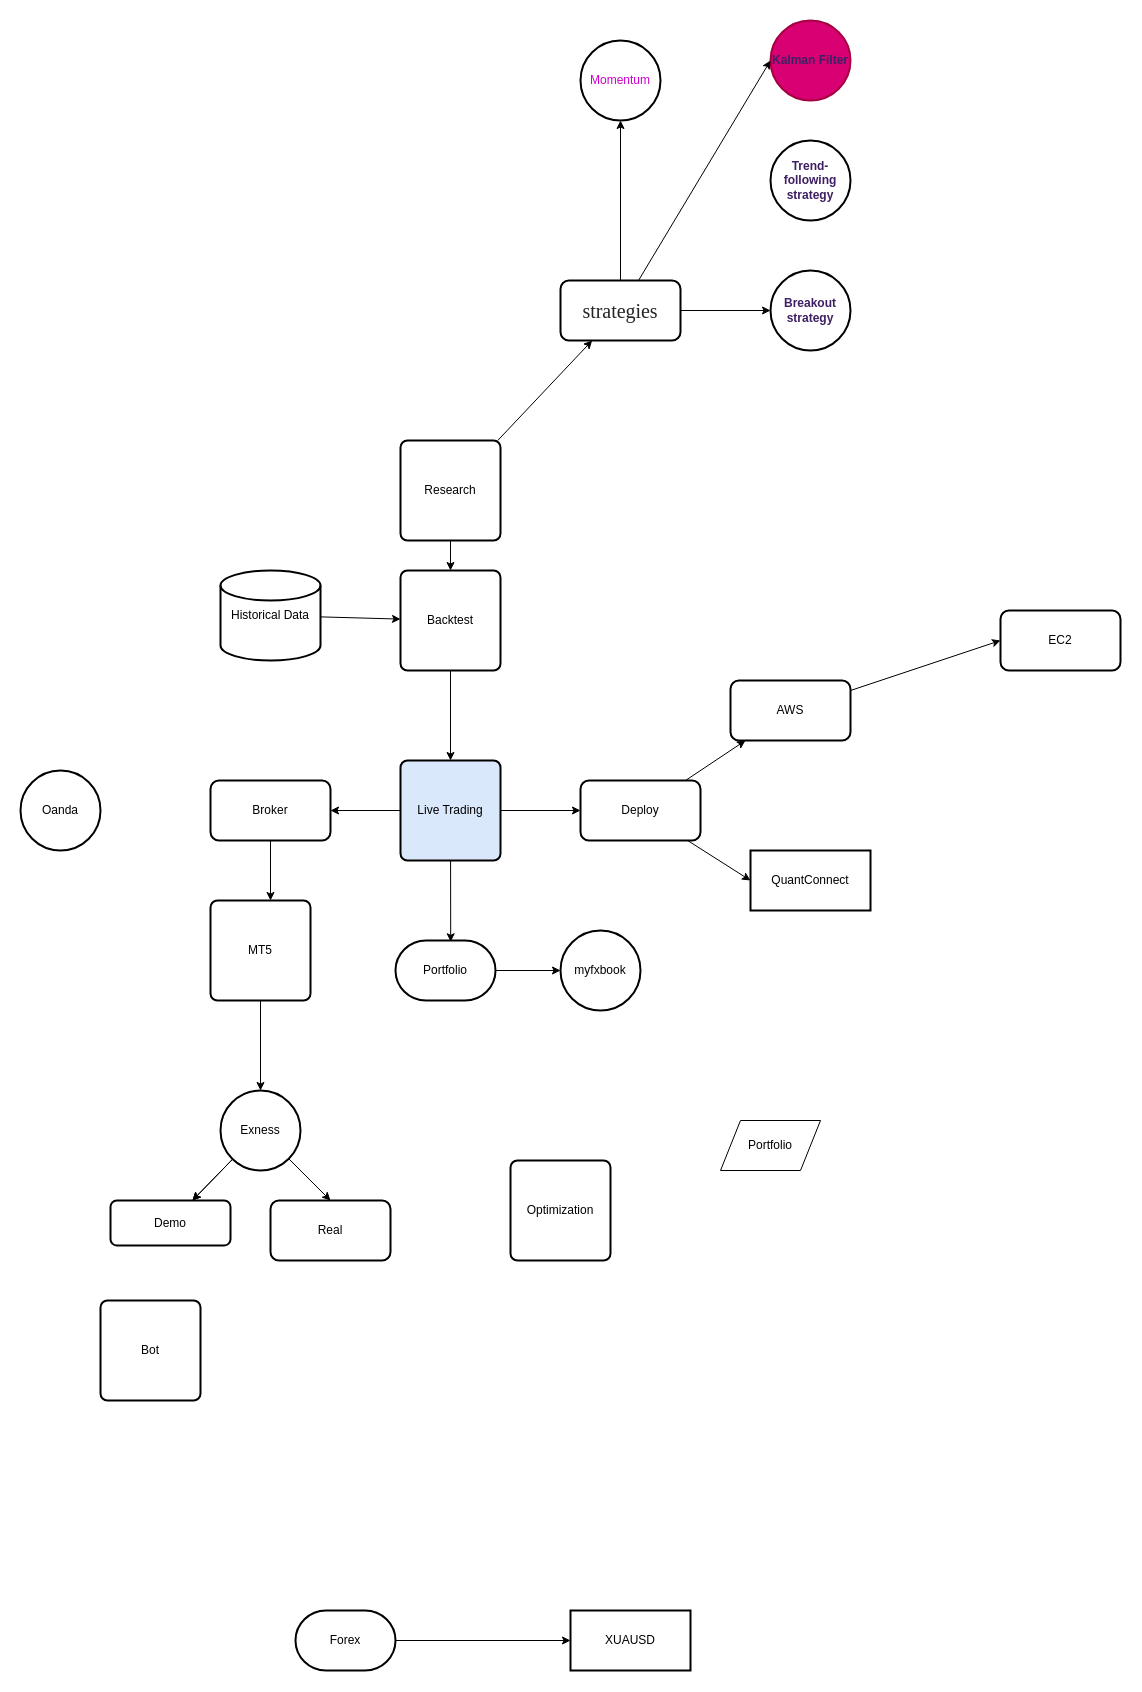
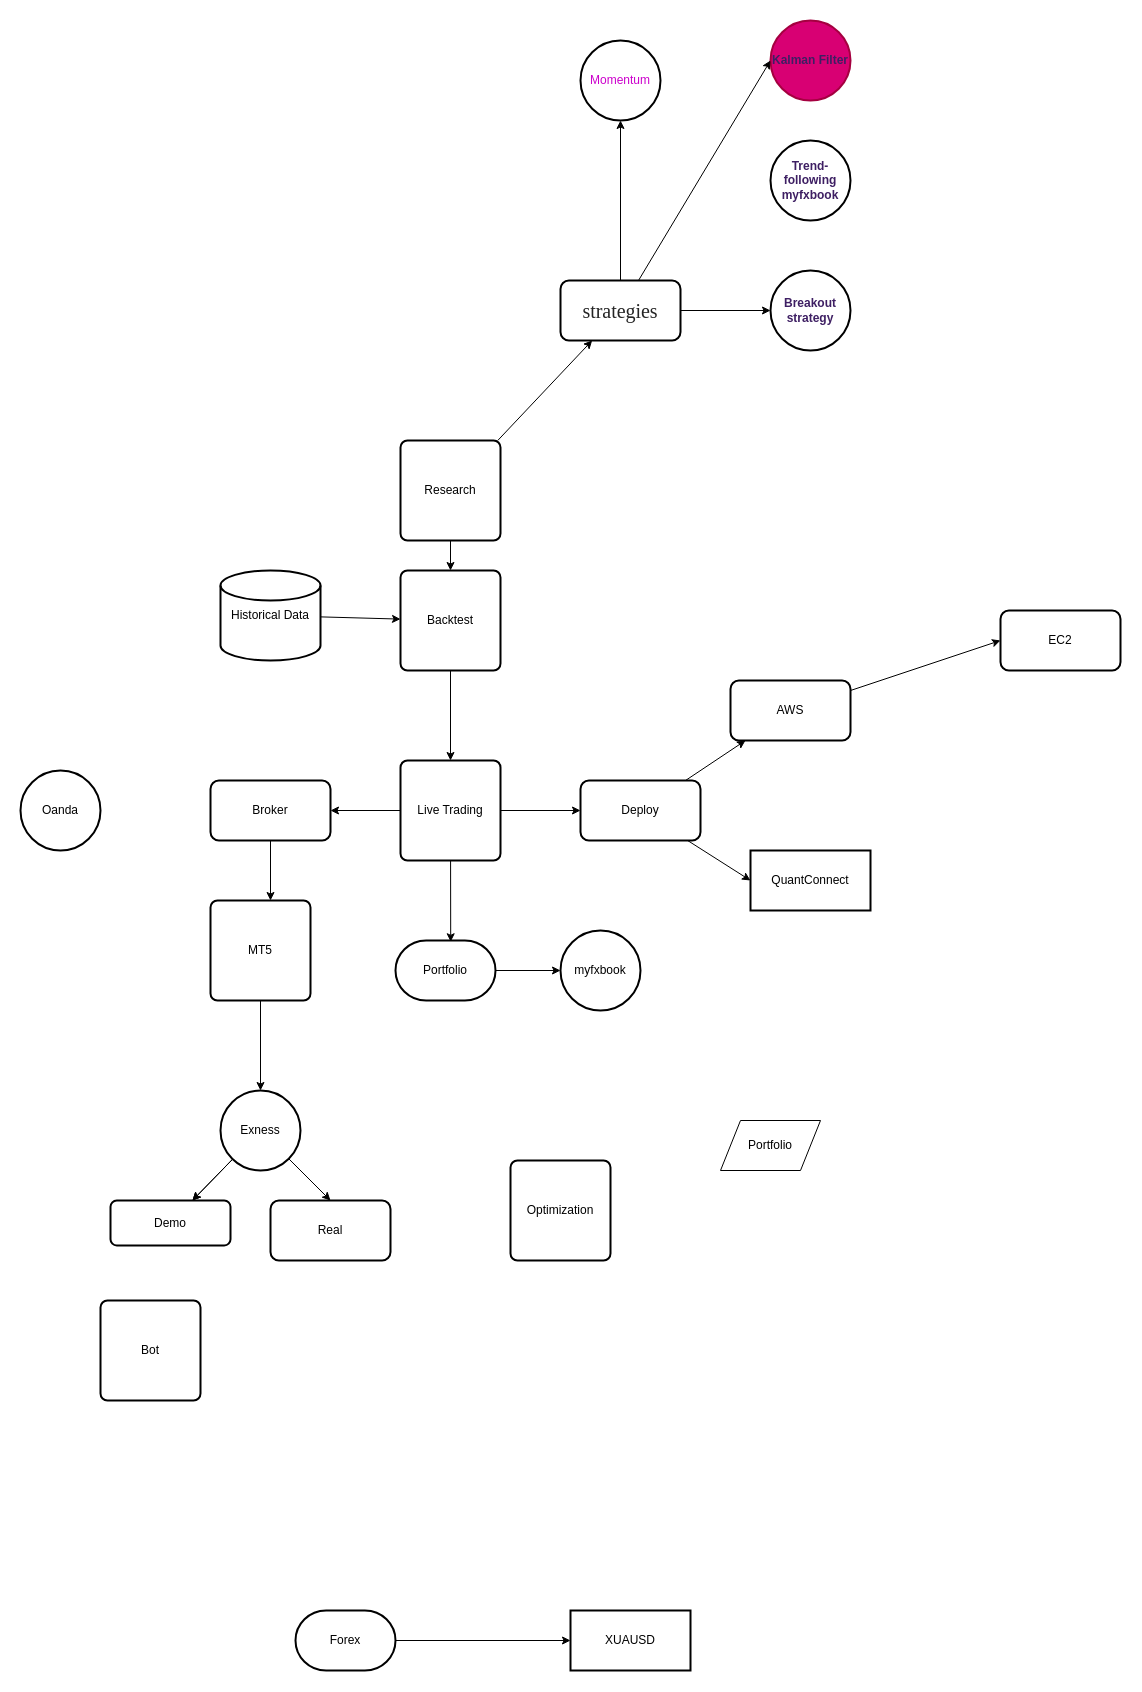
(811, 181) -> (811, 181)
(451, 811) -> (451, 811)
